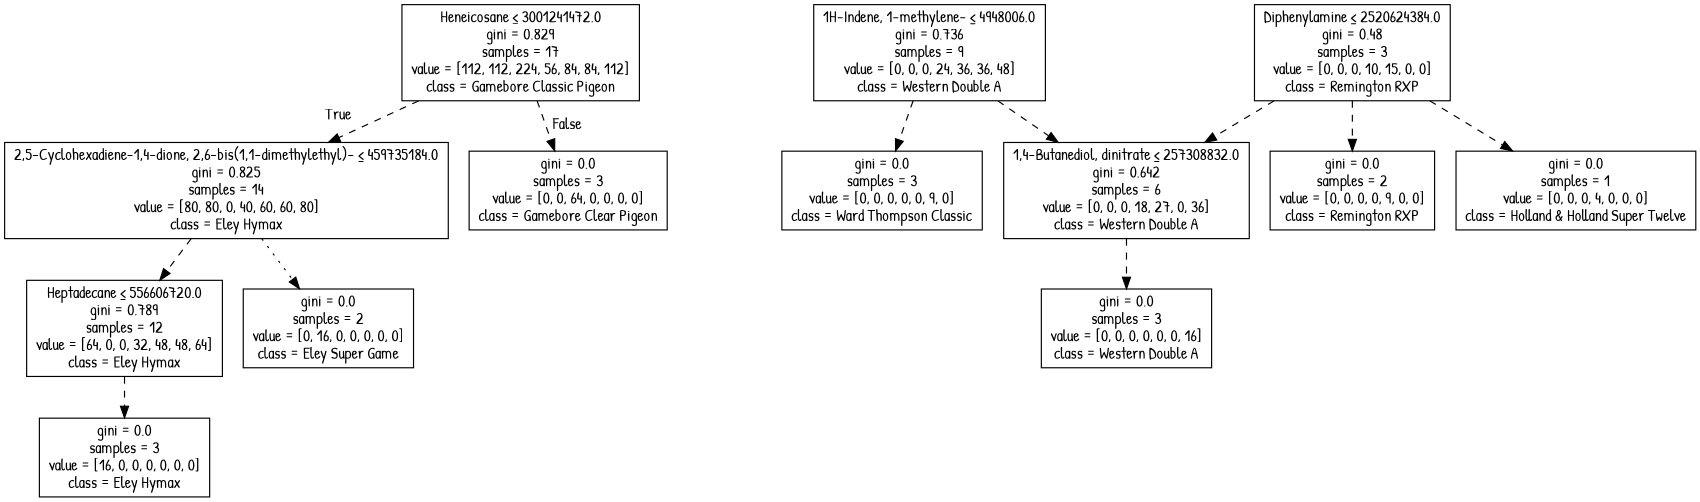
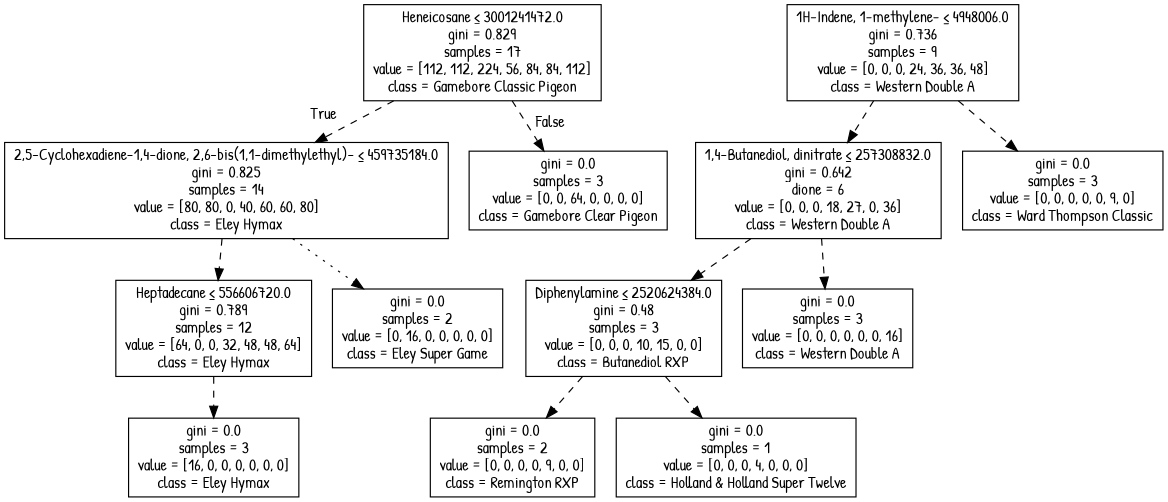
(1352, 87) -> (624, 363)
(1244, 119) -> (726, 256)
(1126, 190) -> (818, 190)
